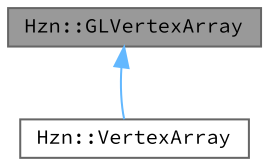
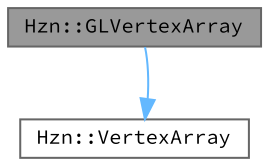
(121, 93) -> (148, 73)
